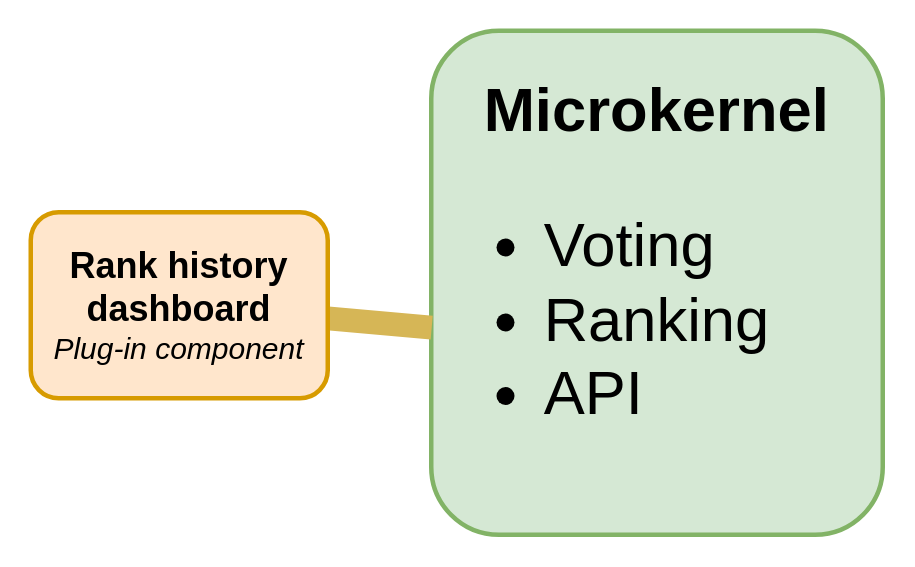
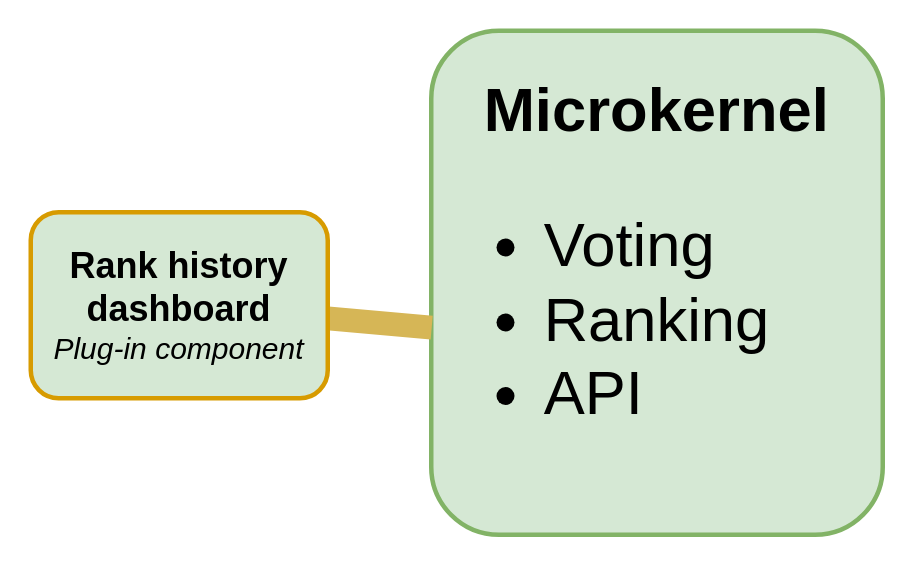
(179, 305) -> (179, 305)
